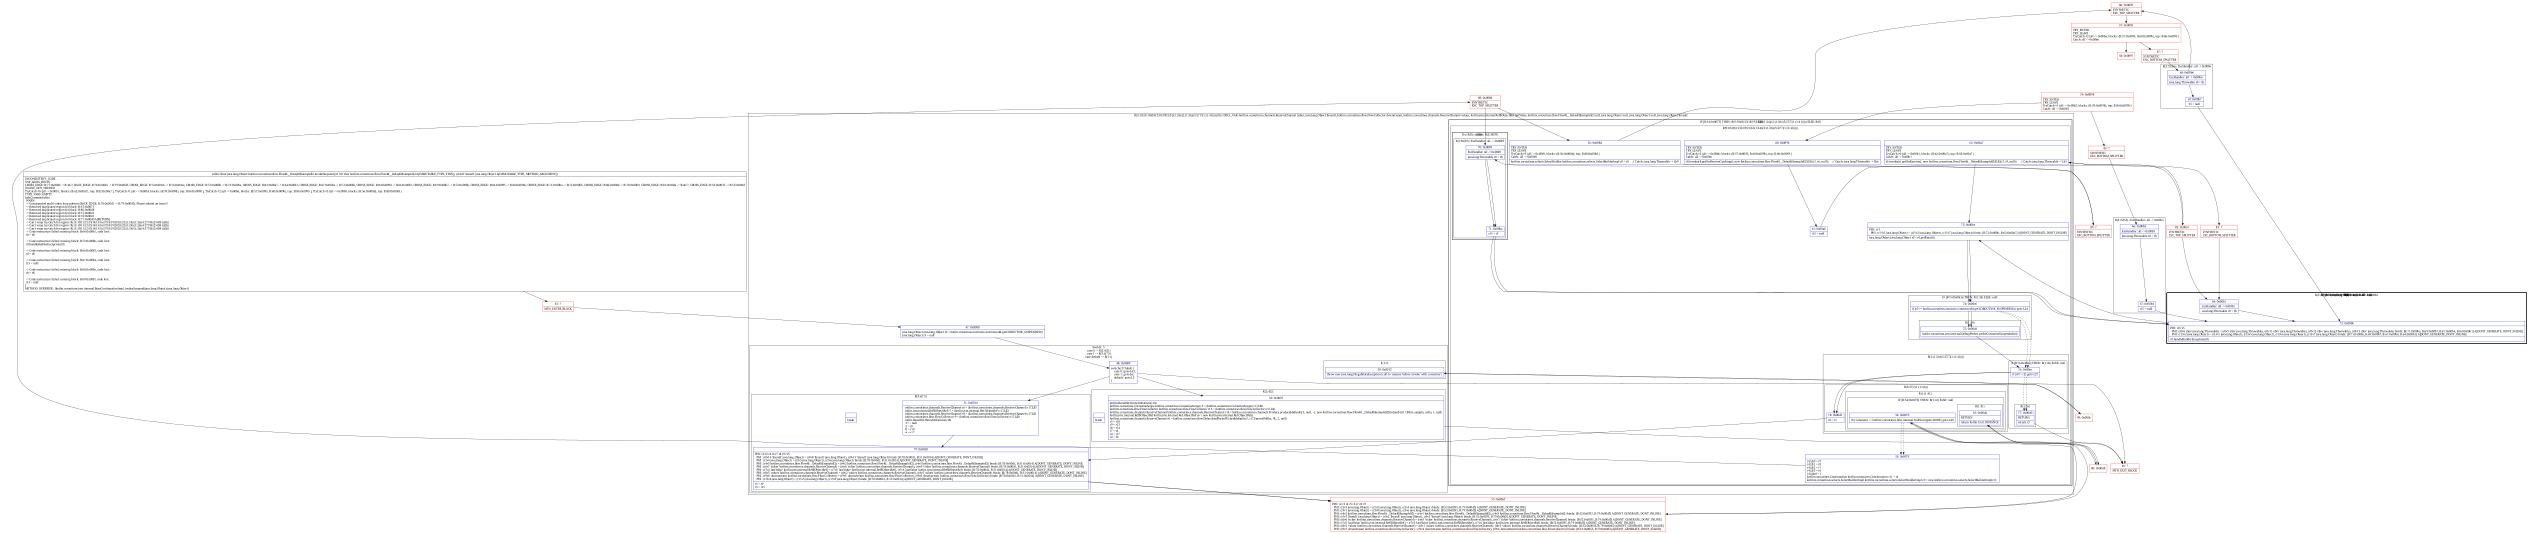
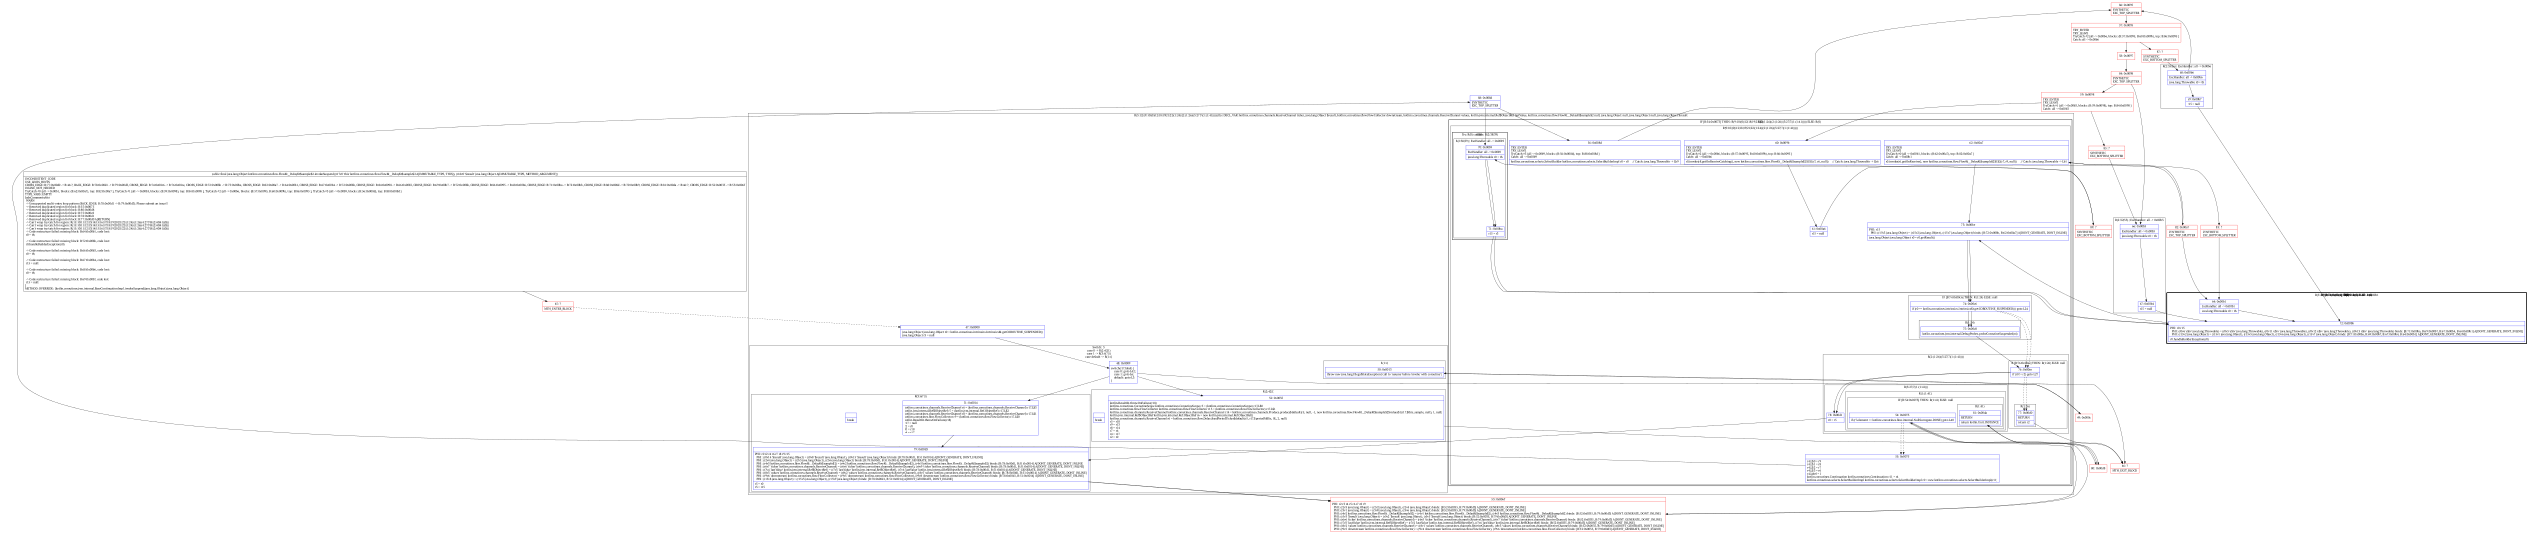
none -> (2126, 78)
(1485, 102) -> (1485, 102)
(736, 317) -> (736, 317)
